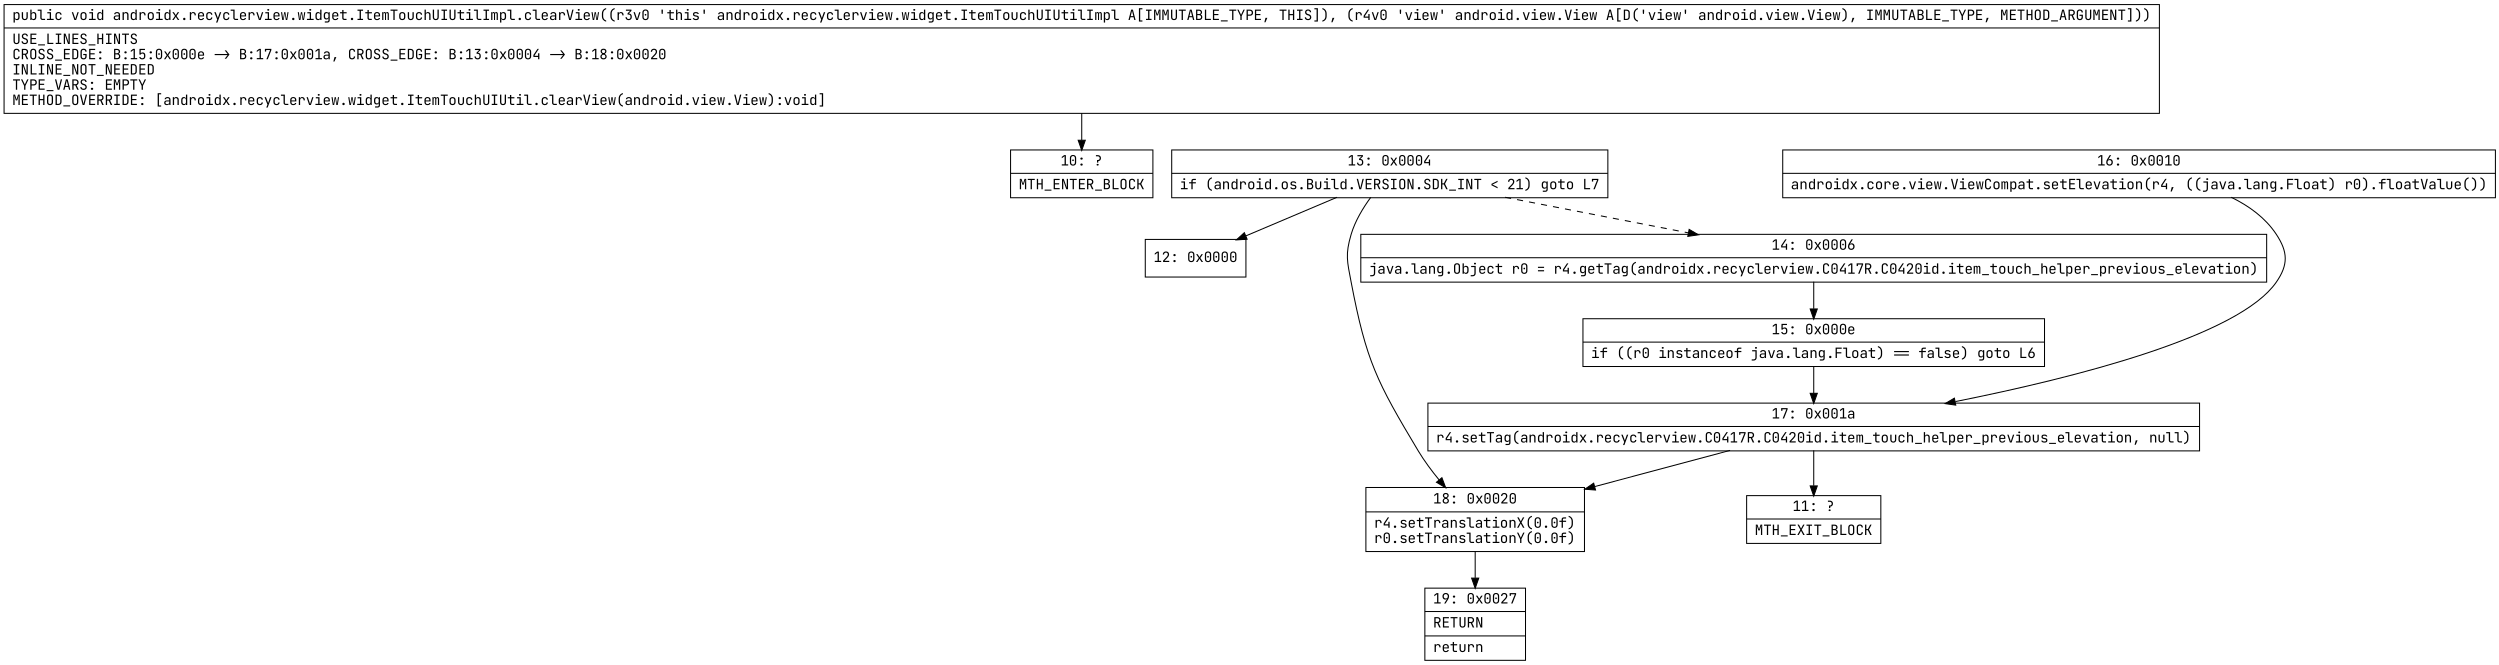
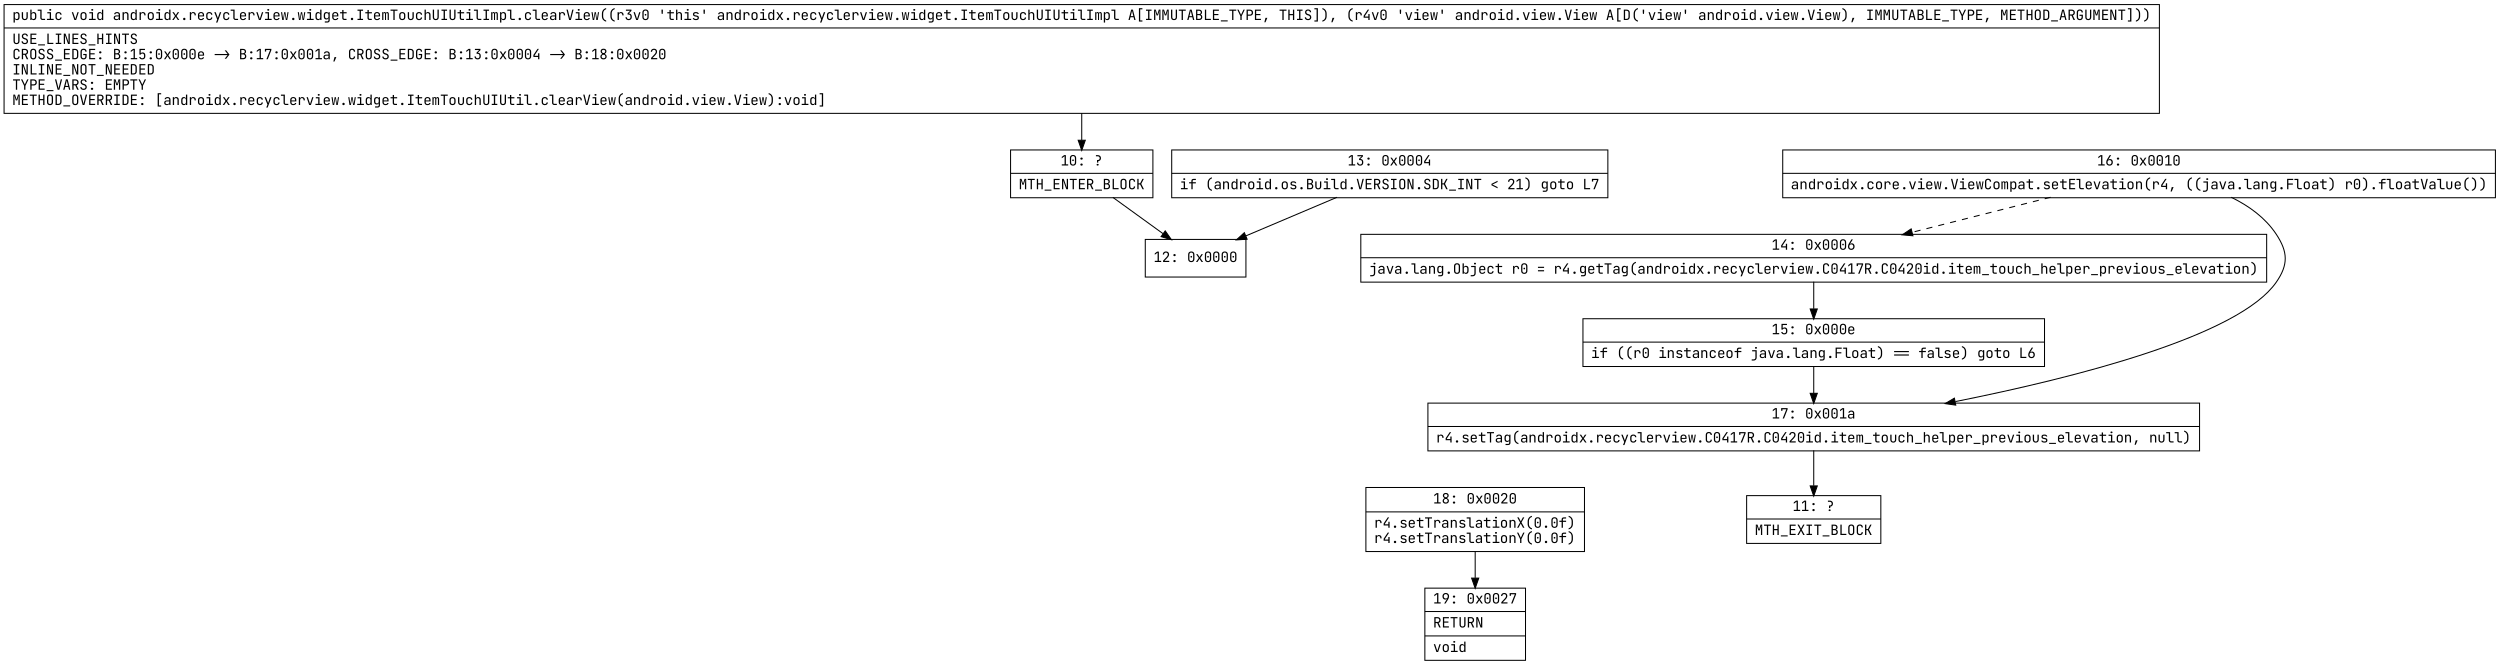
none -> (1138, 215)
(1597, 215) -> (1981, 215)
(1366, 345) -> none
(1662, 468) -> none
(1475, 539) -> (1475, 539)
(1458, 648) -> (1450, 648)
